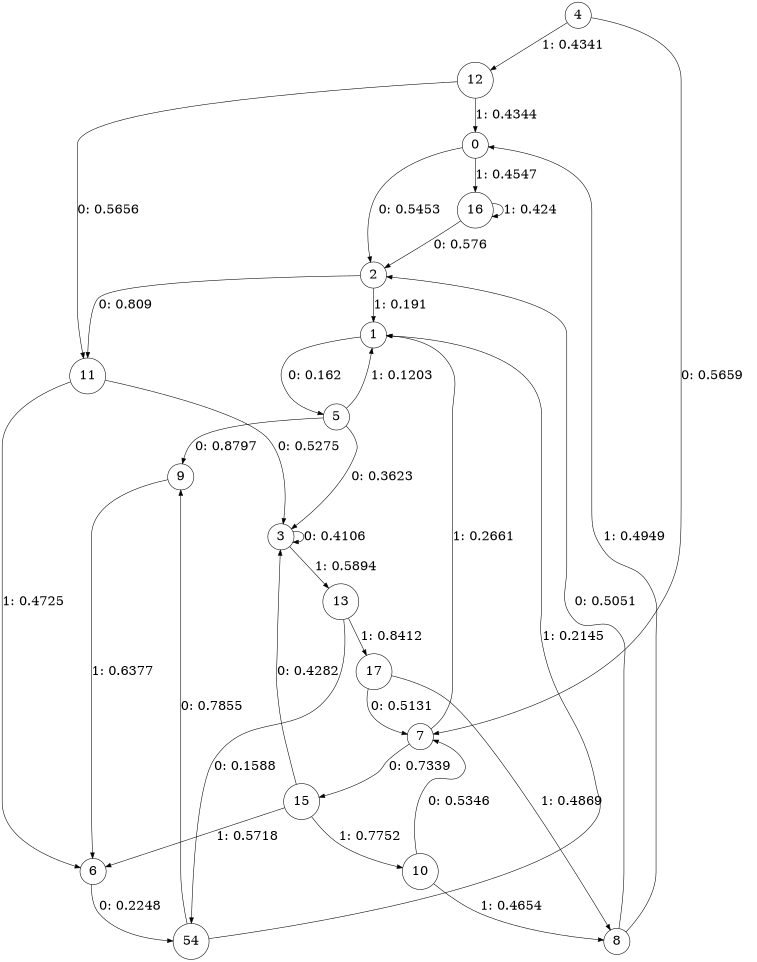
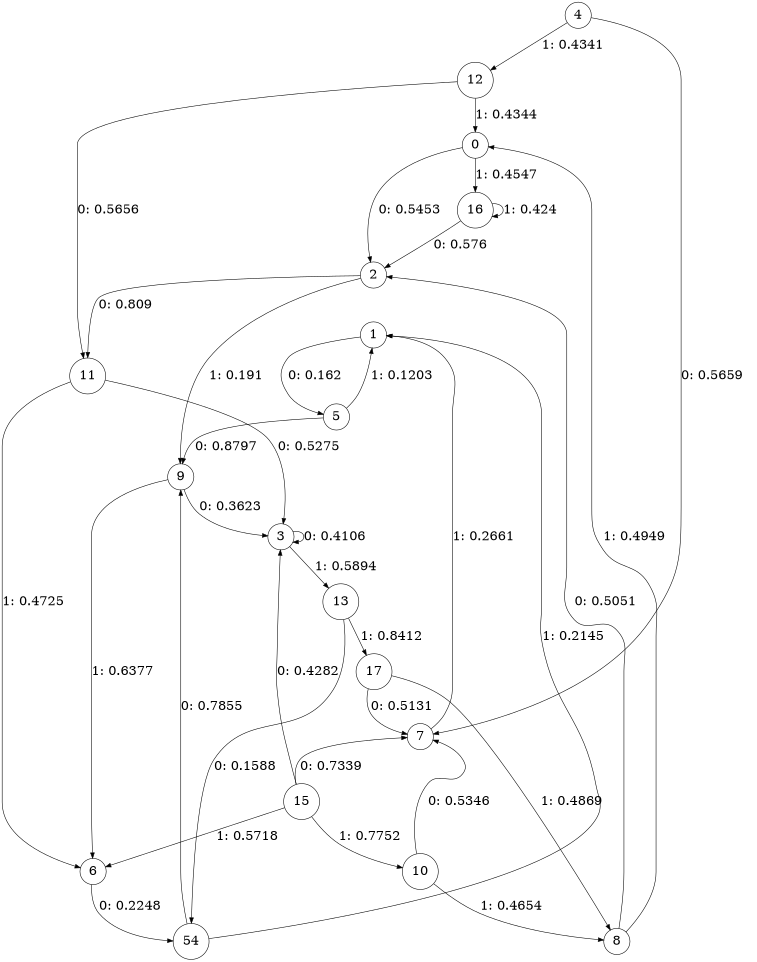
(373, 302) -> (234, 335)
(340, 481) -> (216, 524)
(371, 777) -> (336, 745)
